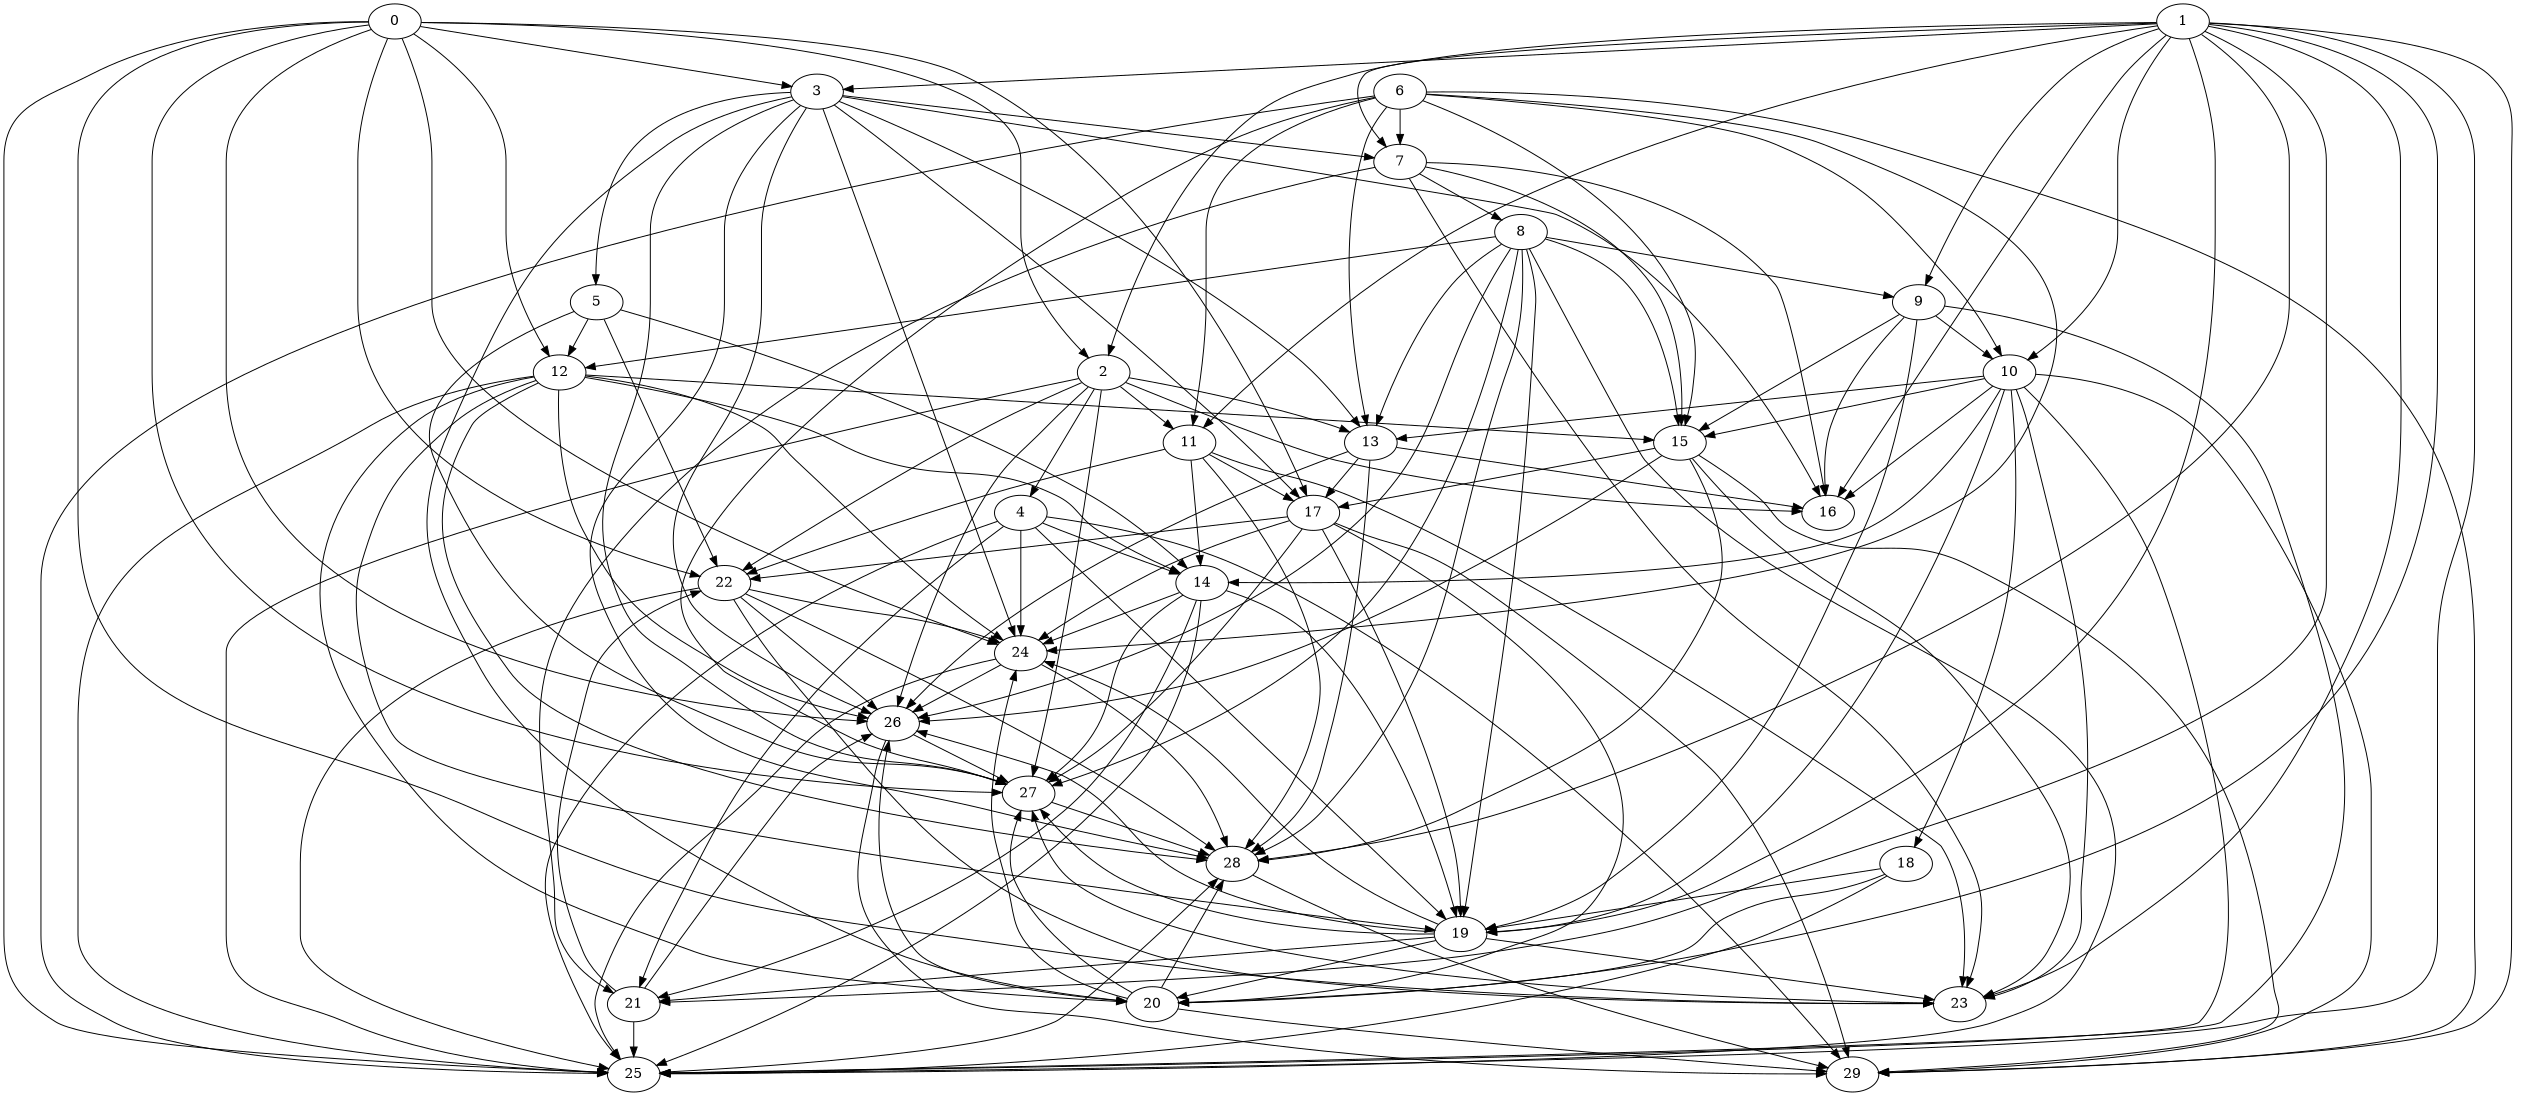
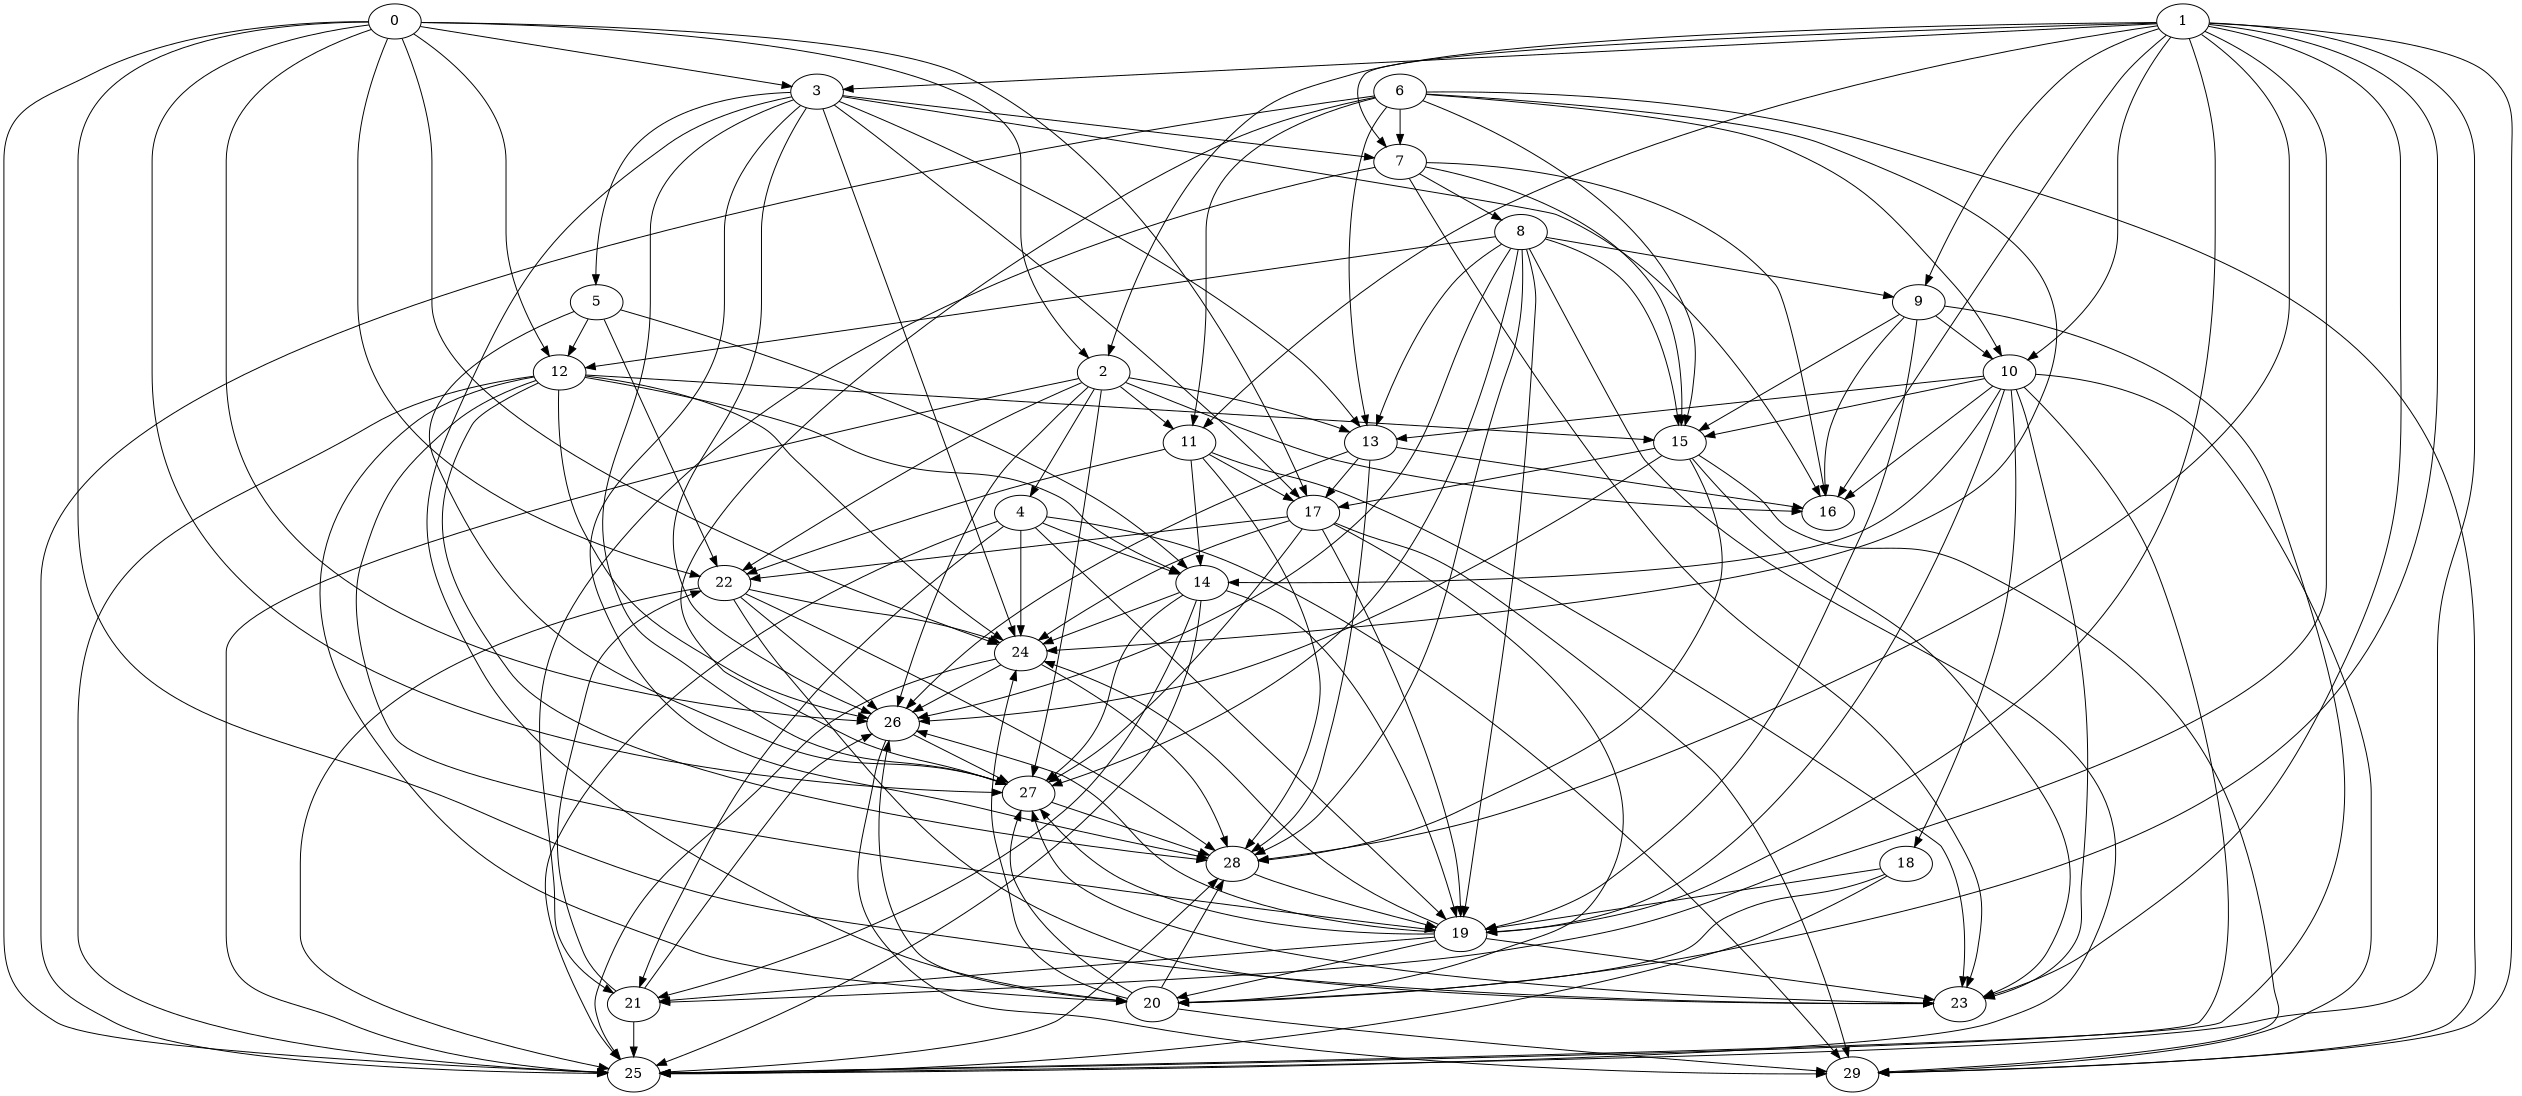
(1487, 973) -> (1340, 902)
